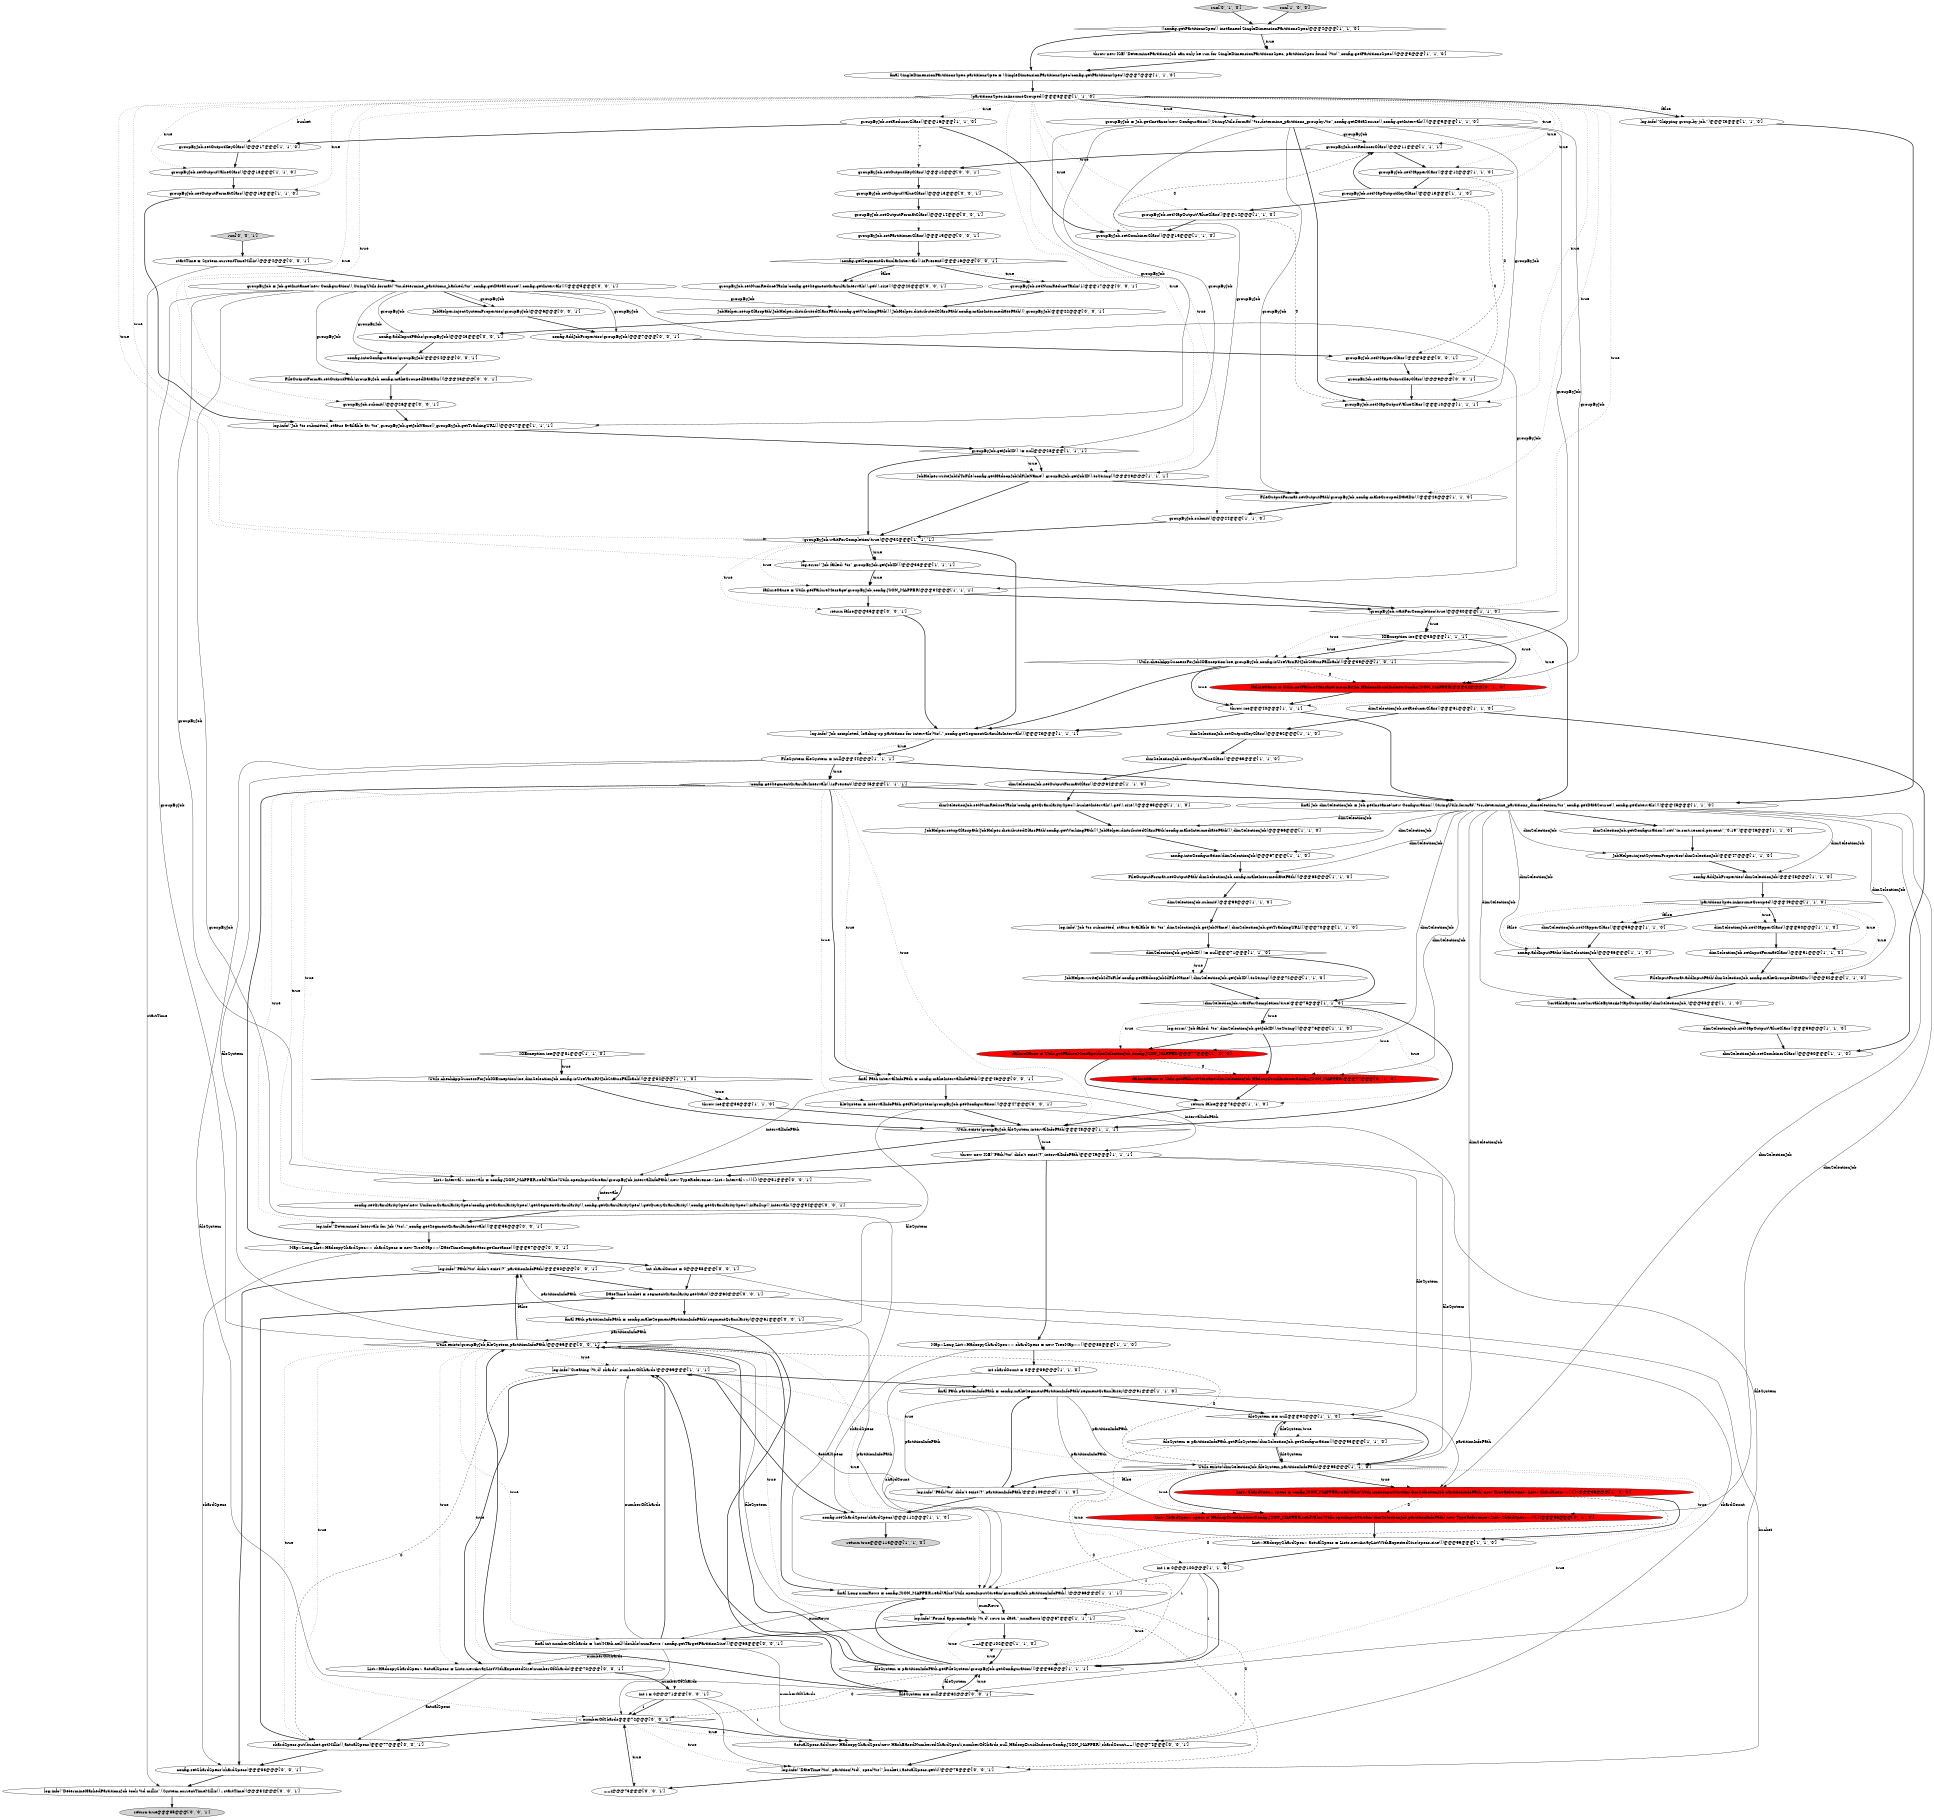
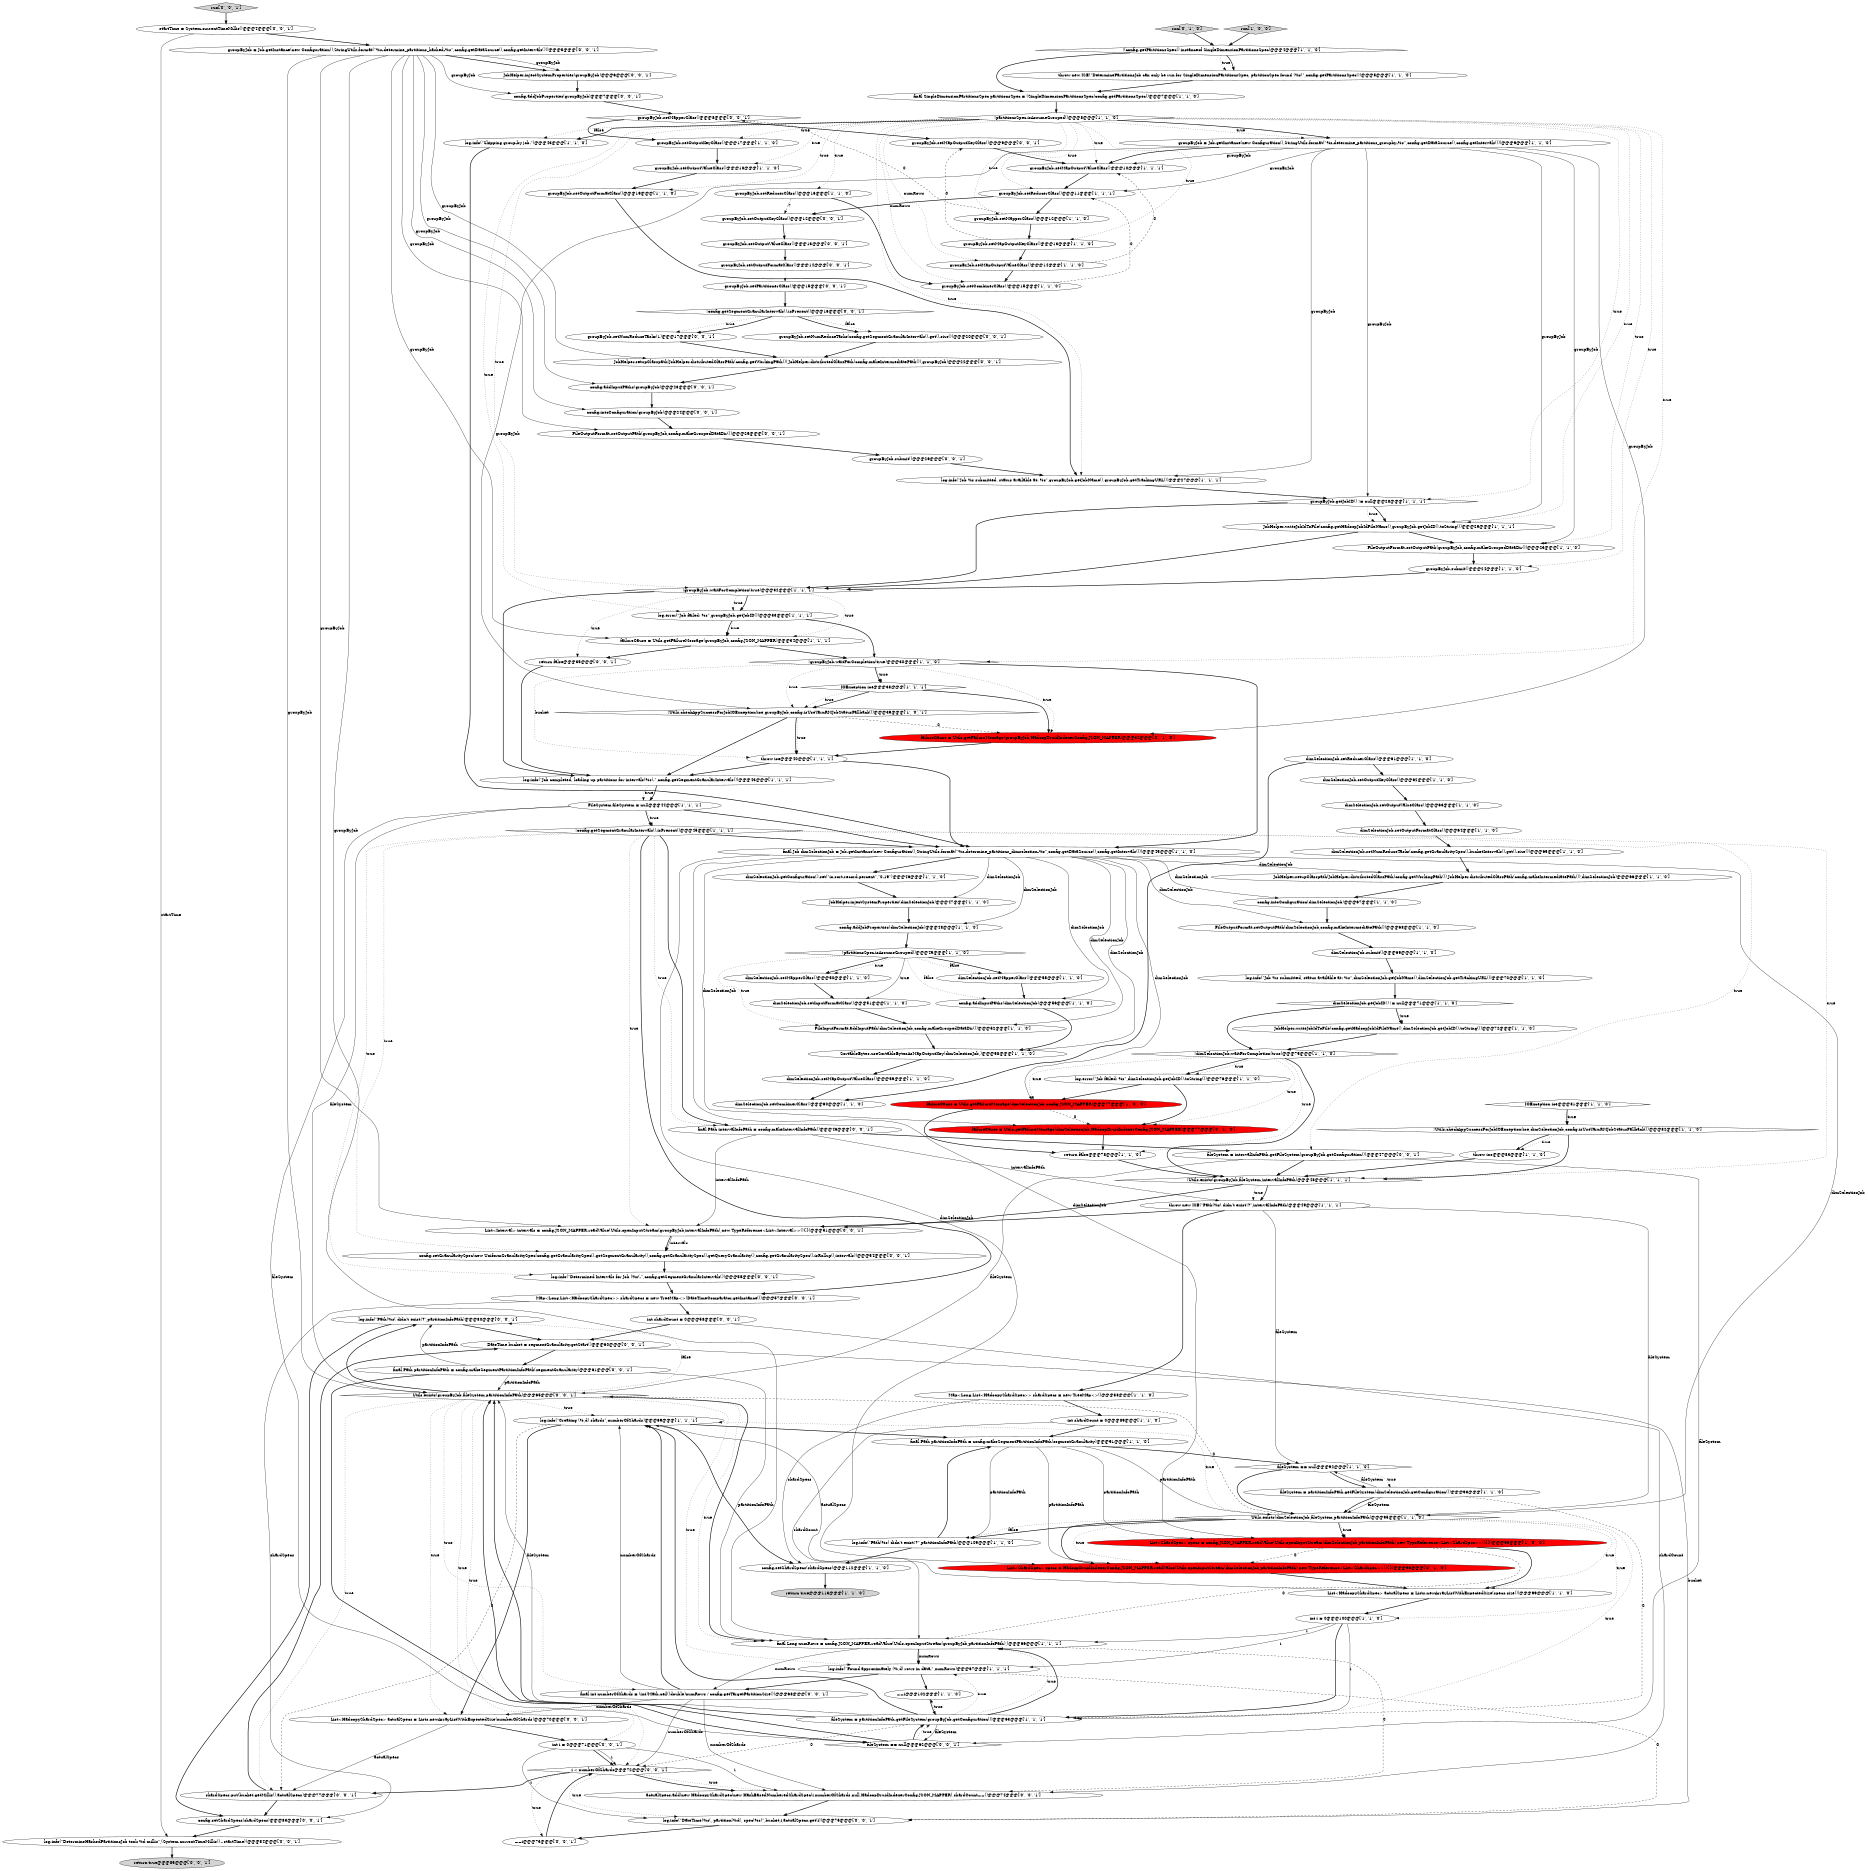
(383, 116) -> (1618, 152)
(304, 122) -> (806, 130)
(573, 132) -> (602, 135)
(1085, 160) -> (914, 194)
(1061, 172) -> (900, 206)
(1354, 172) -> (1078, 180)
(1402, 358) -> (694, 118)
(1550, 662) -> (542, 713)
(1857, 918) -> (894, 984)
